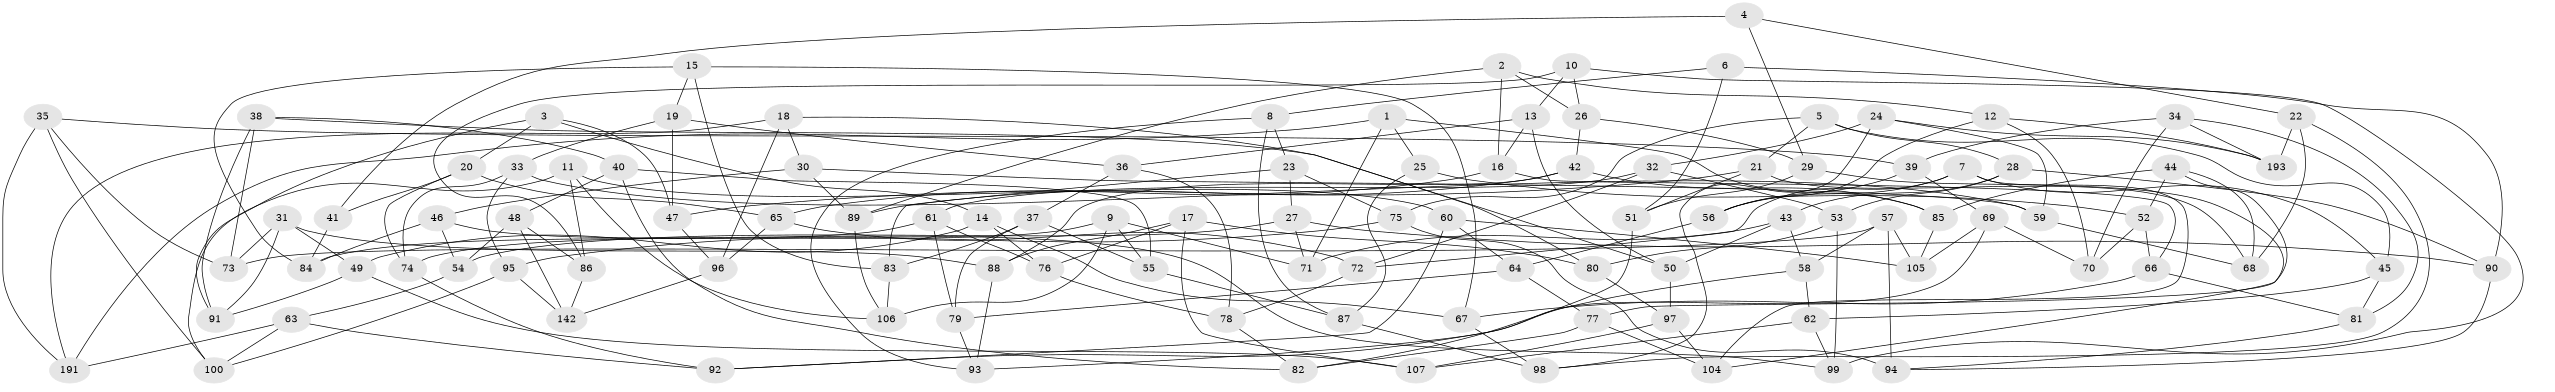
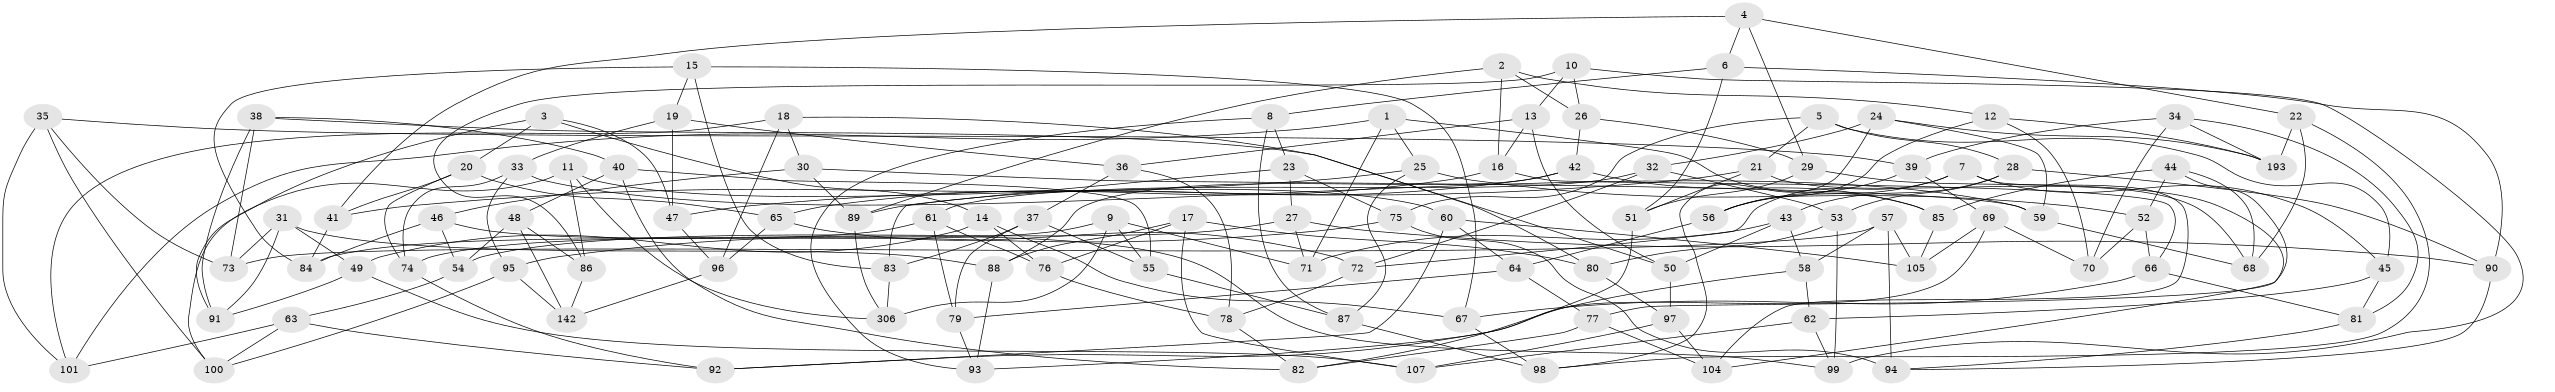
none -> (1735, 41)
none -> (797, 190)
(887, 320) -> (887, 320)
(70, 370) -> (70, 370)
